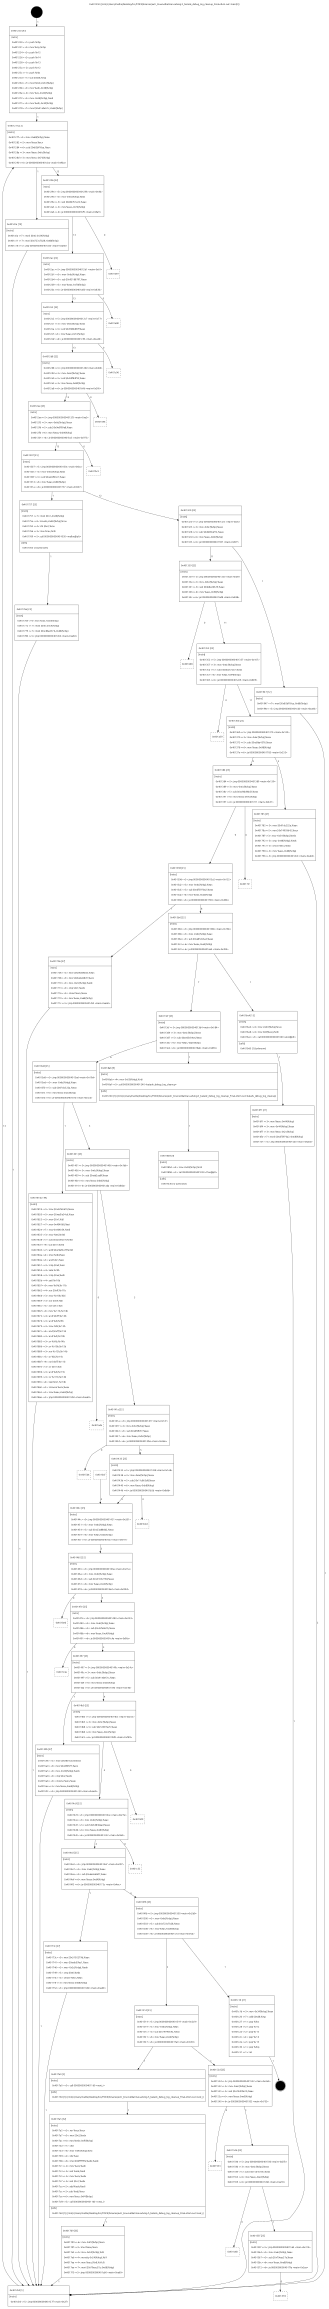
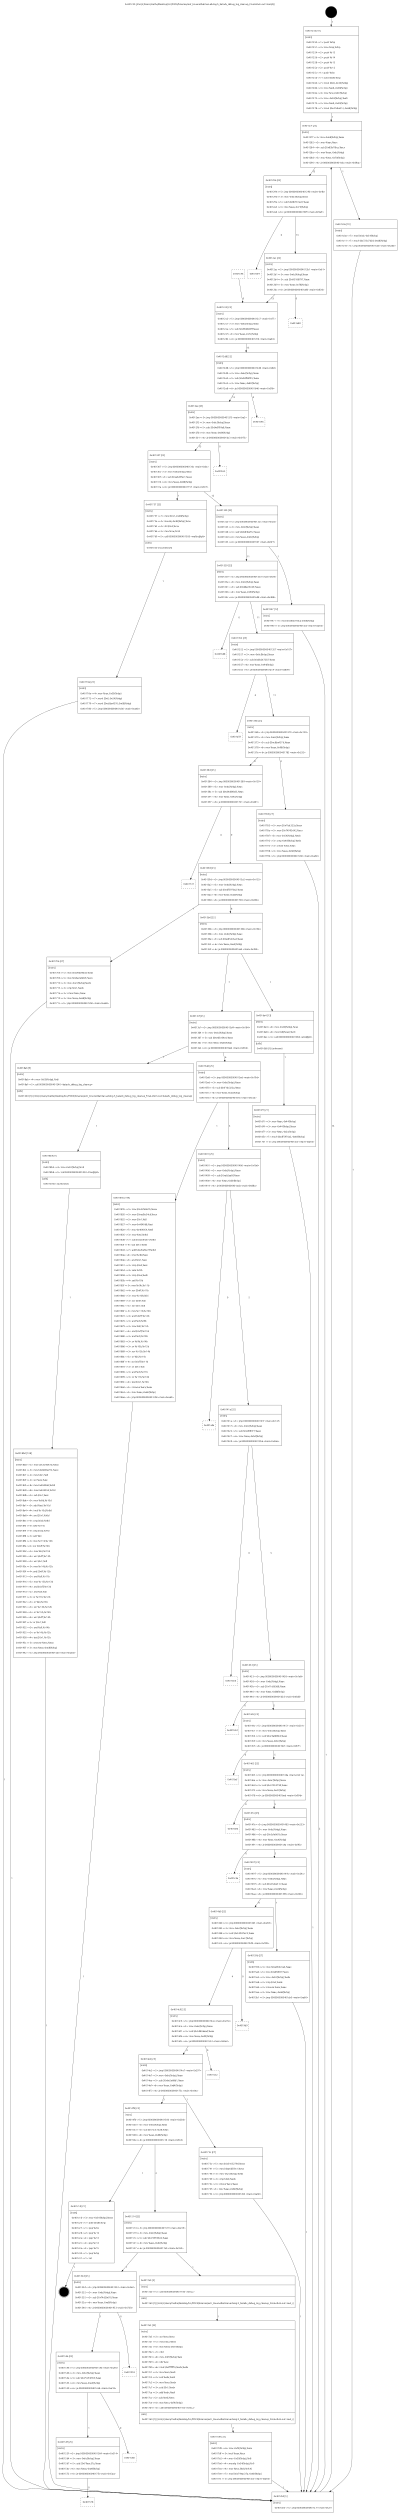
(107, 354) -> (241, 290)
(100, 1491) -> (239, 1761)
none -> (45, 1553)
